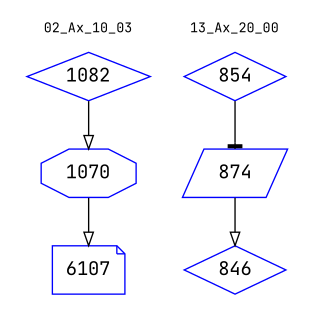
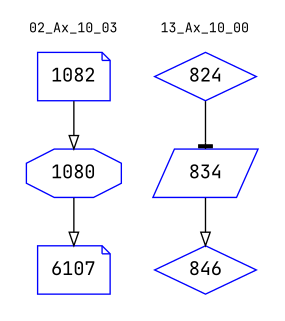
(235, 29) -> (205, 29)
(89, 77) -> (74, 77)
(235, 77) -> (205, 77)
(89, 173) -> (74, 173)
(235, 173) -> (205, 173)
